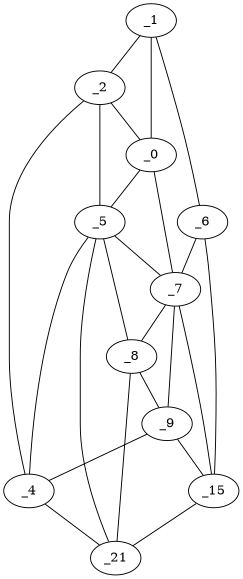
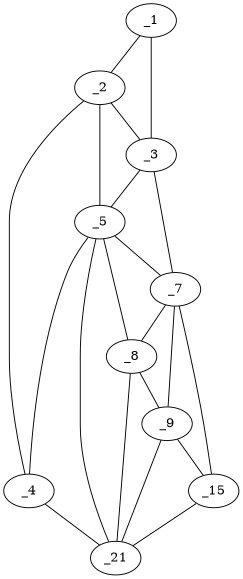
(151, 155) -> (151, 155)
(203, 222) -> none
(98, 457) -> (141, 491)
